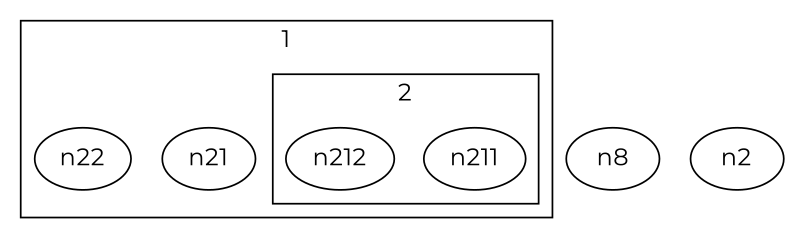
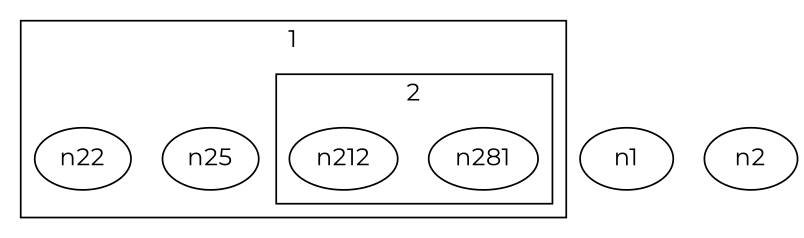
(209, 159) -> (211, 159)
(475, 159) -> (483, 159)
(613, 159) -> (627, 159)
